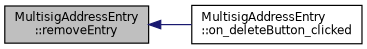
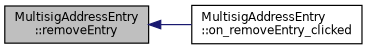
(277, 25) -> (277, 25)
